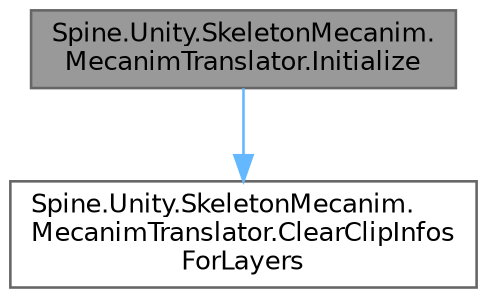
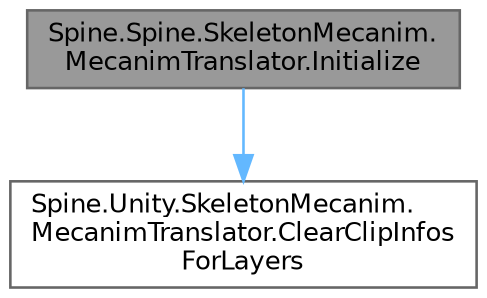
(243, 49) -> (243, 49)
